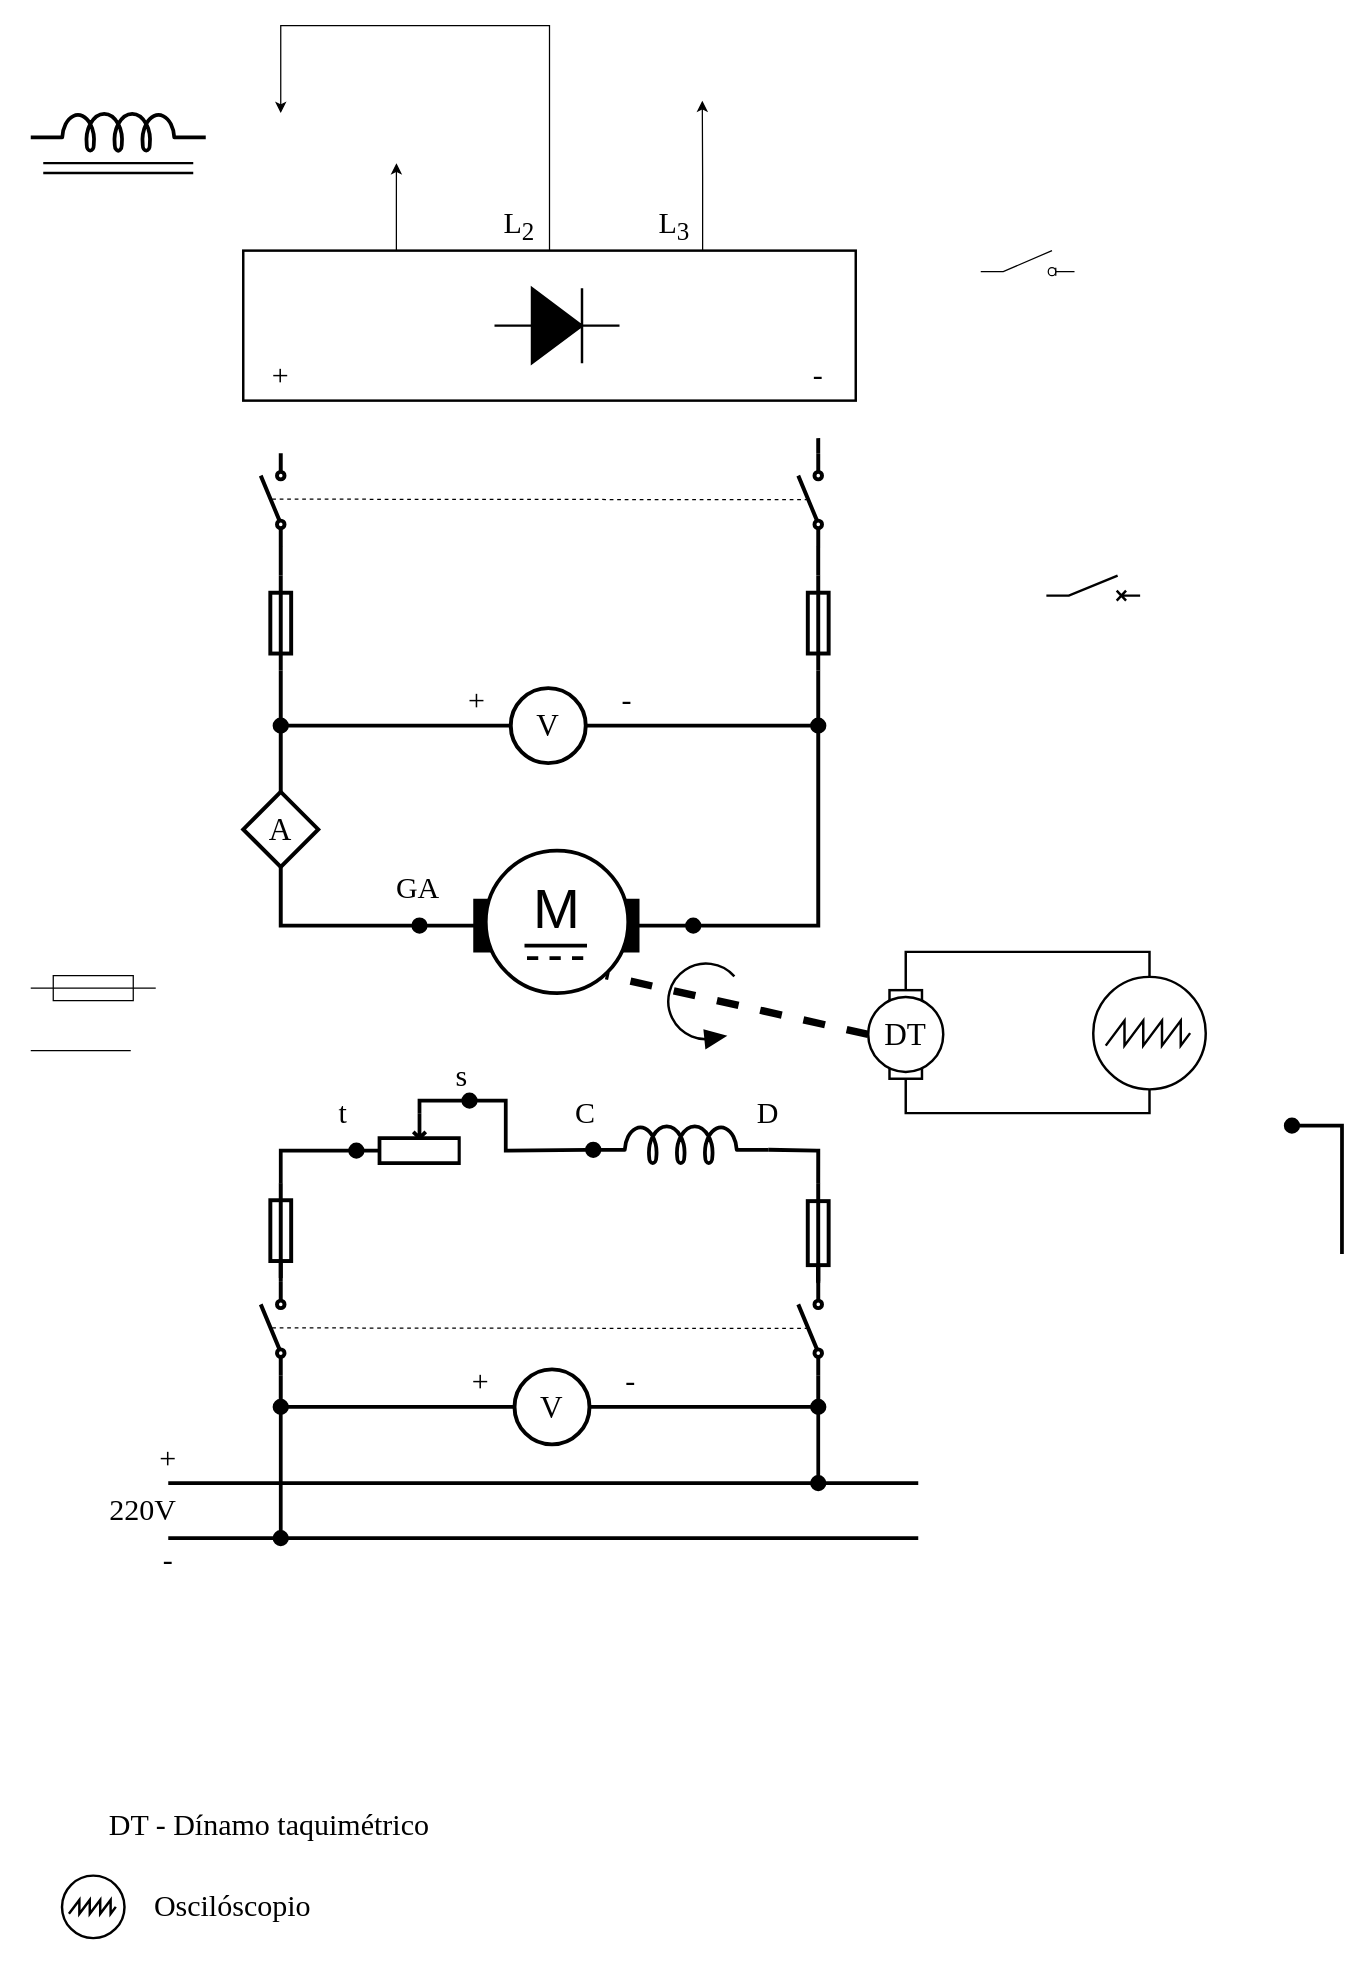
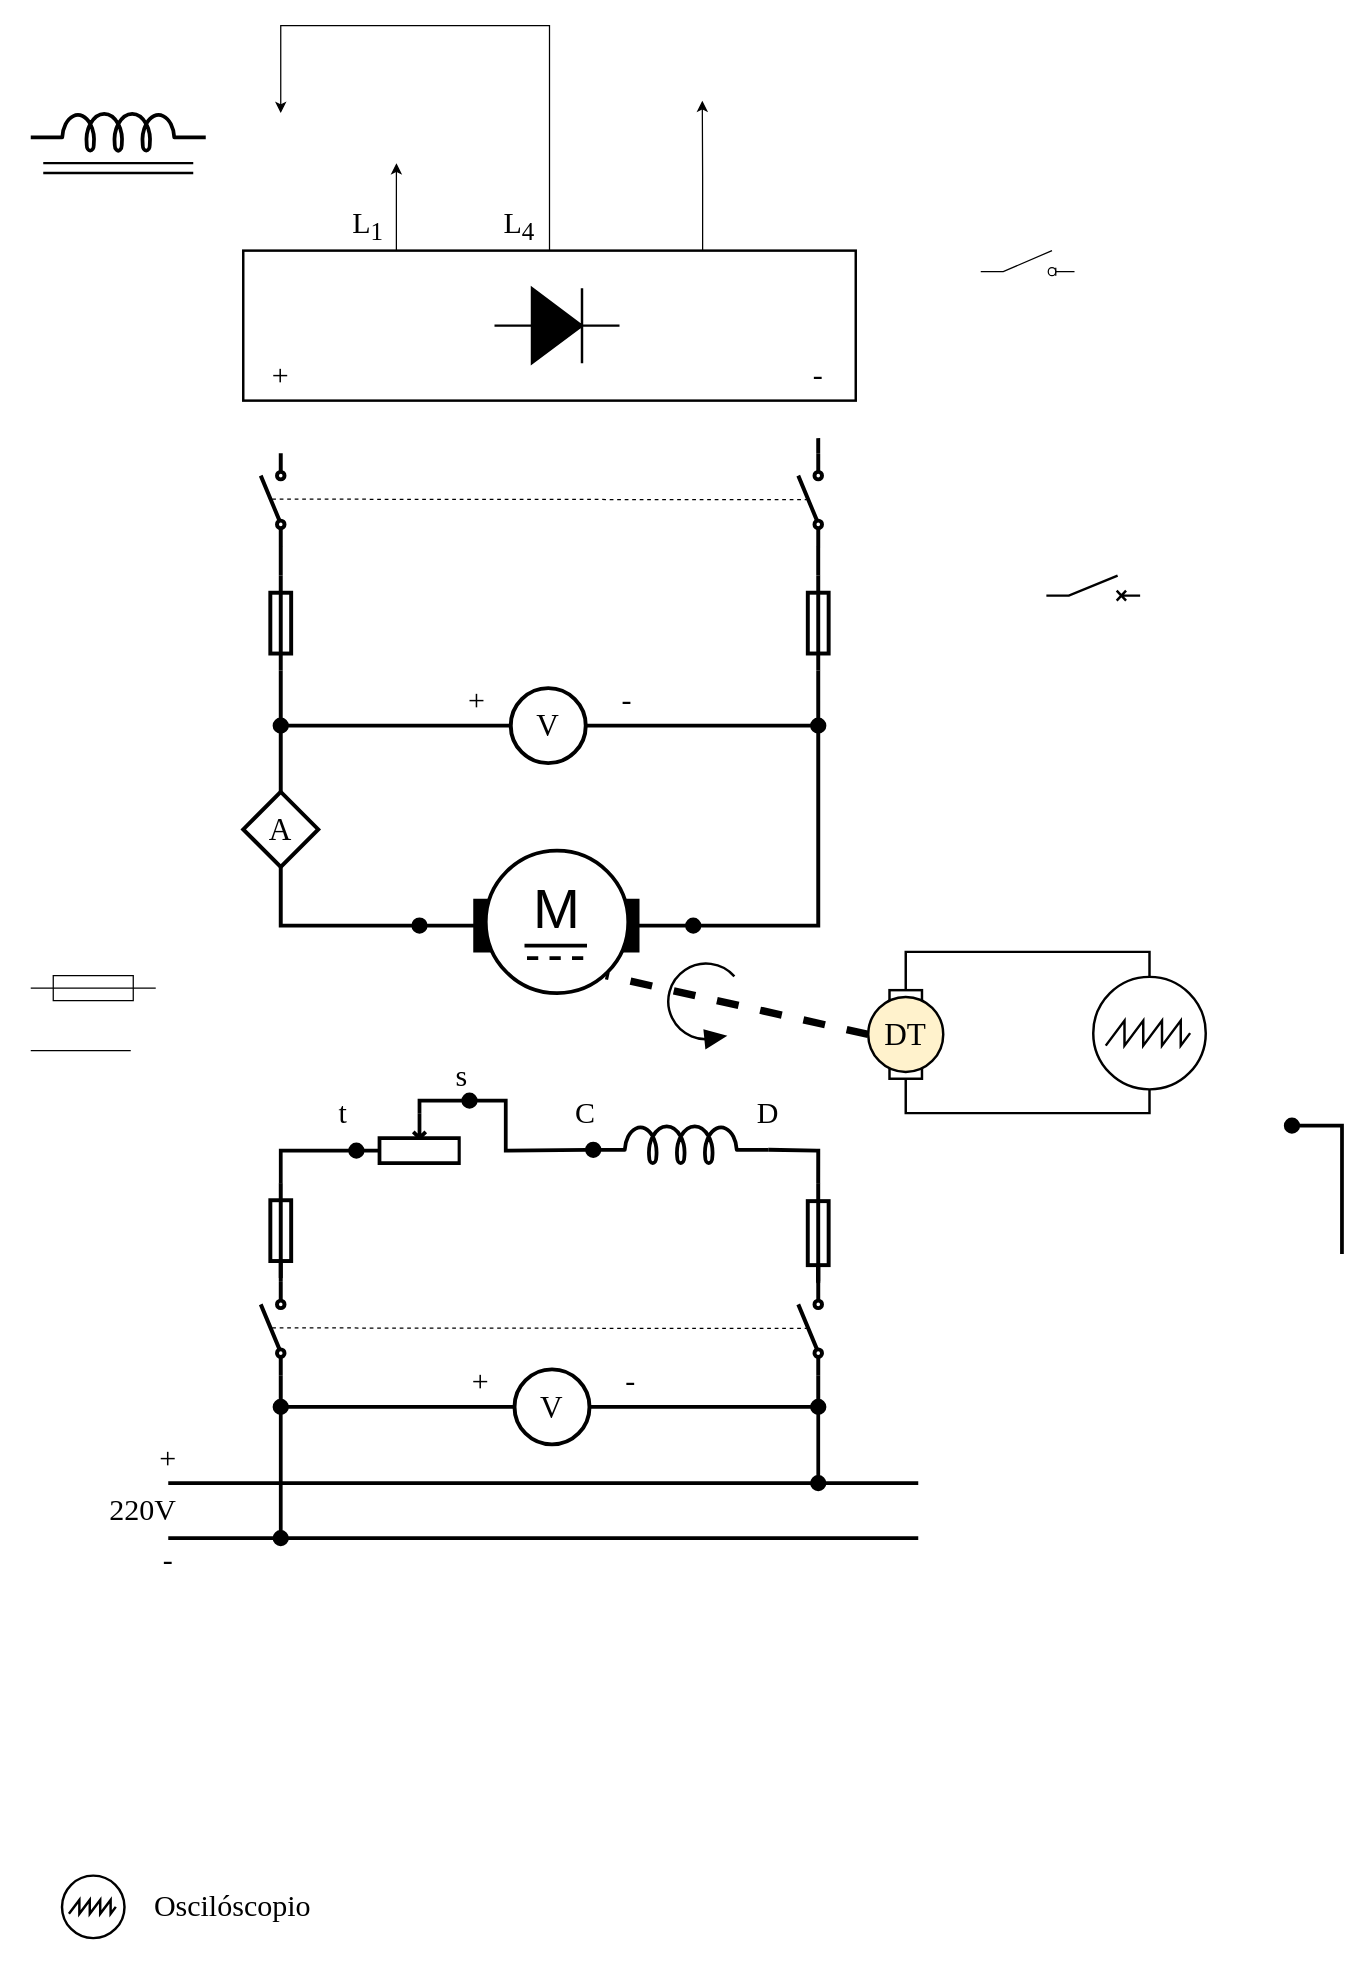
none -> (368, 226)
(519, 226) -> (519, 226)
(674, 226) -> none
(418, 888) -> none
(906, 1034) -> (906, 1034)
(269, 1826) -> none
